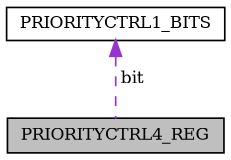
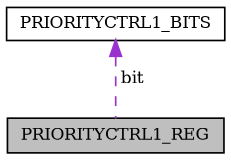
(116, 136) -> (116, 136)
